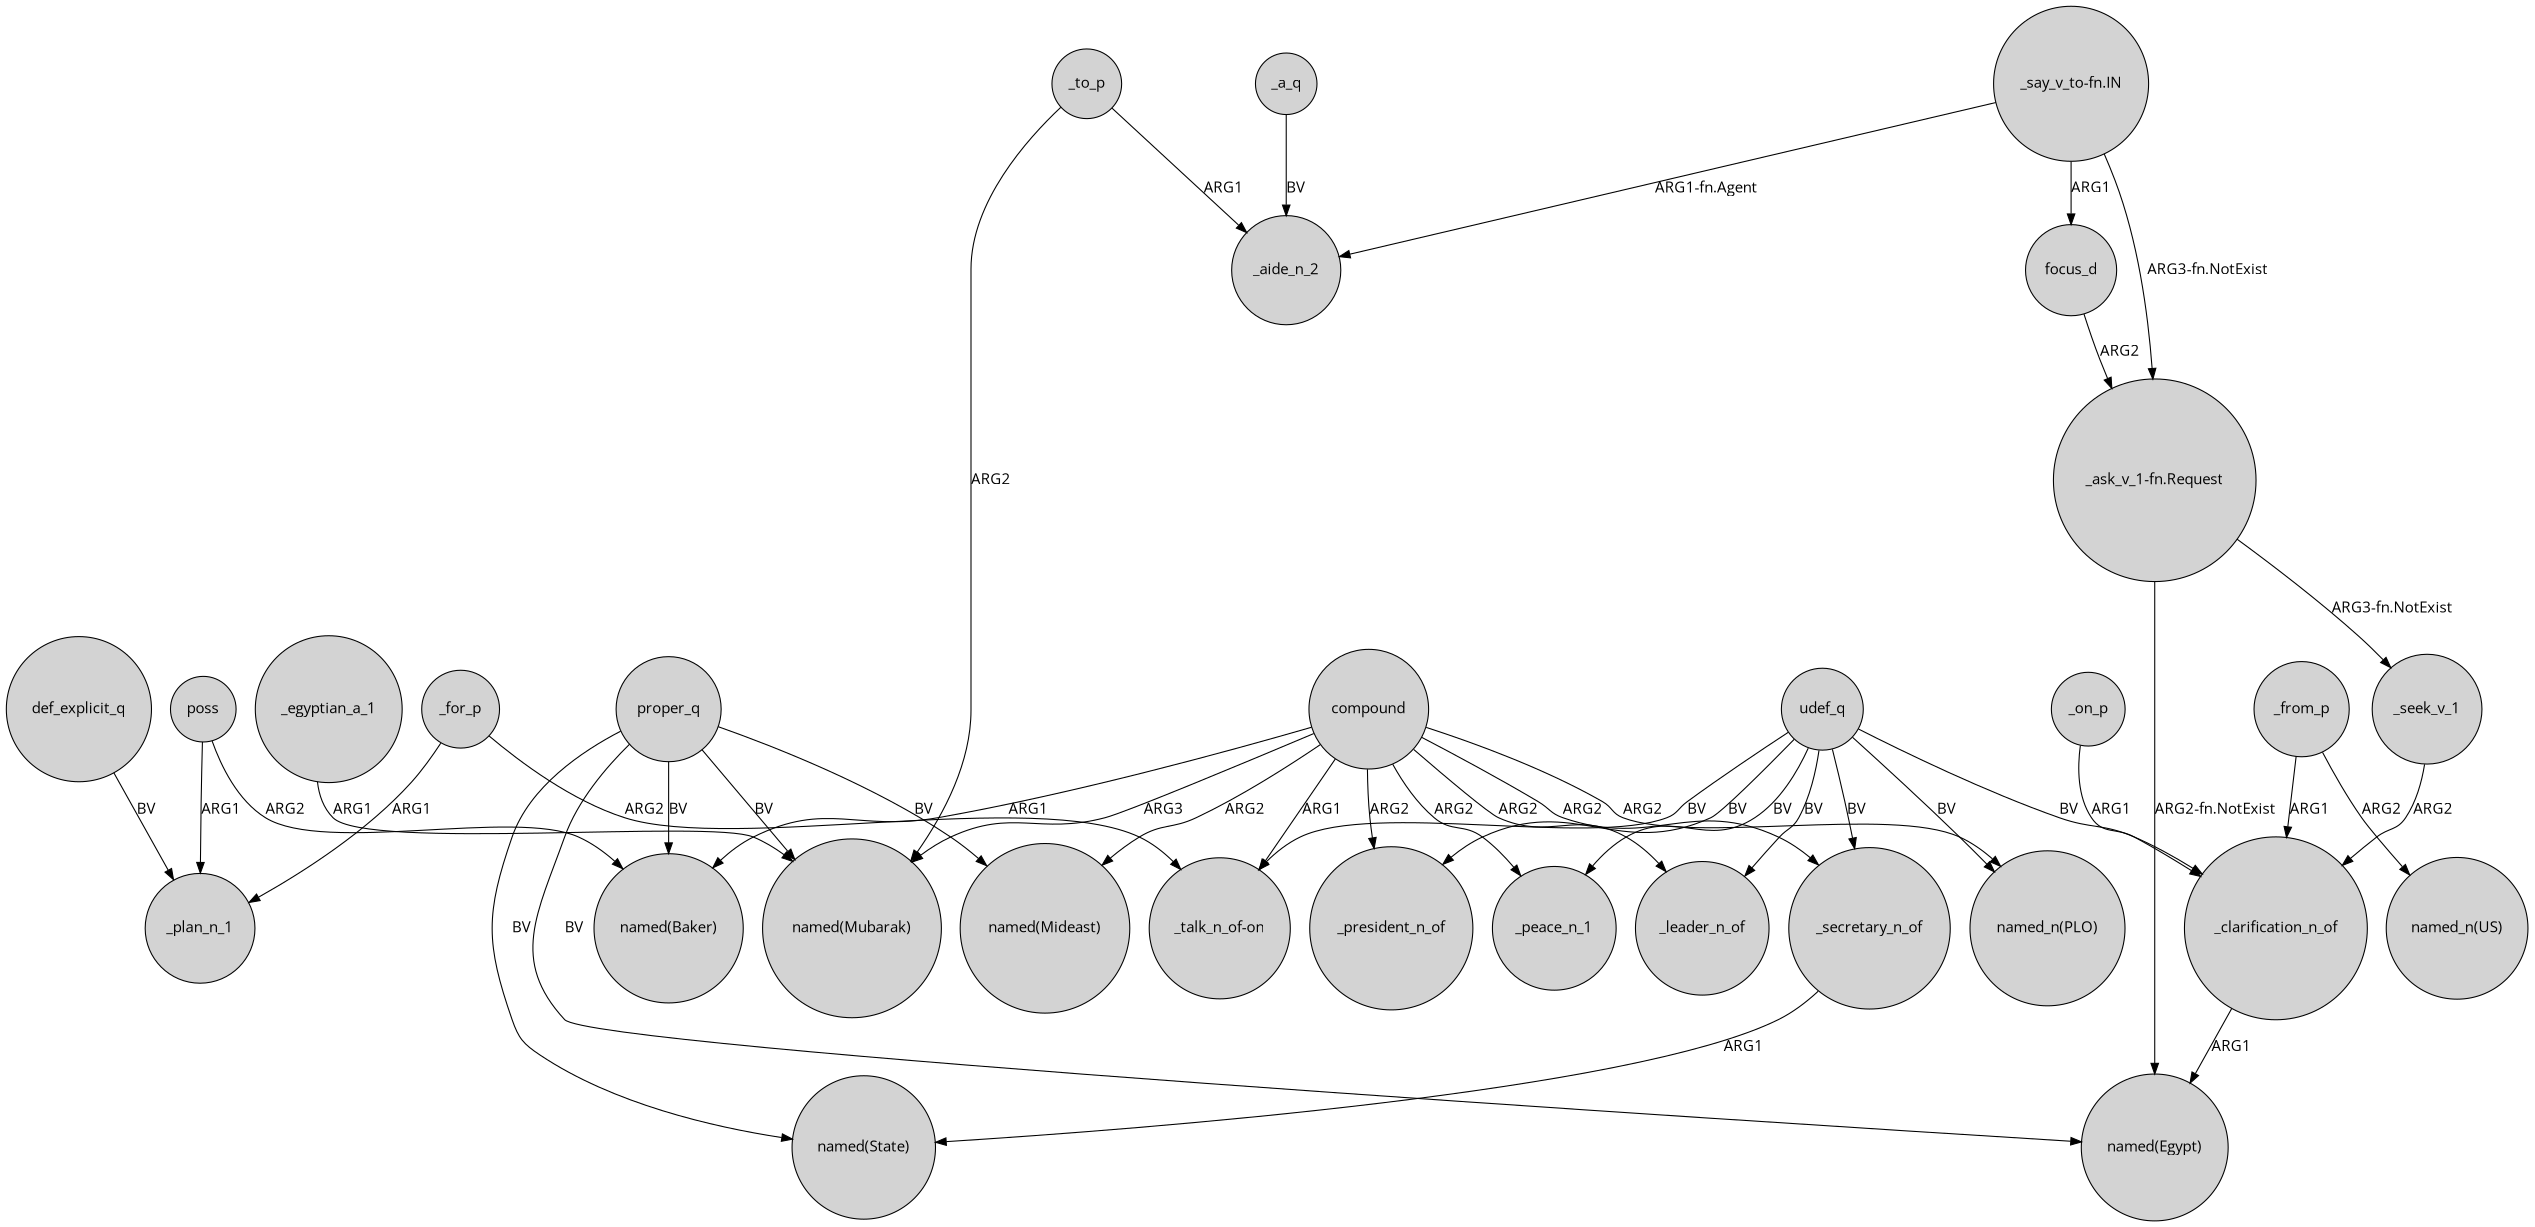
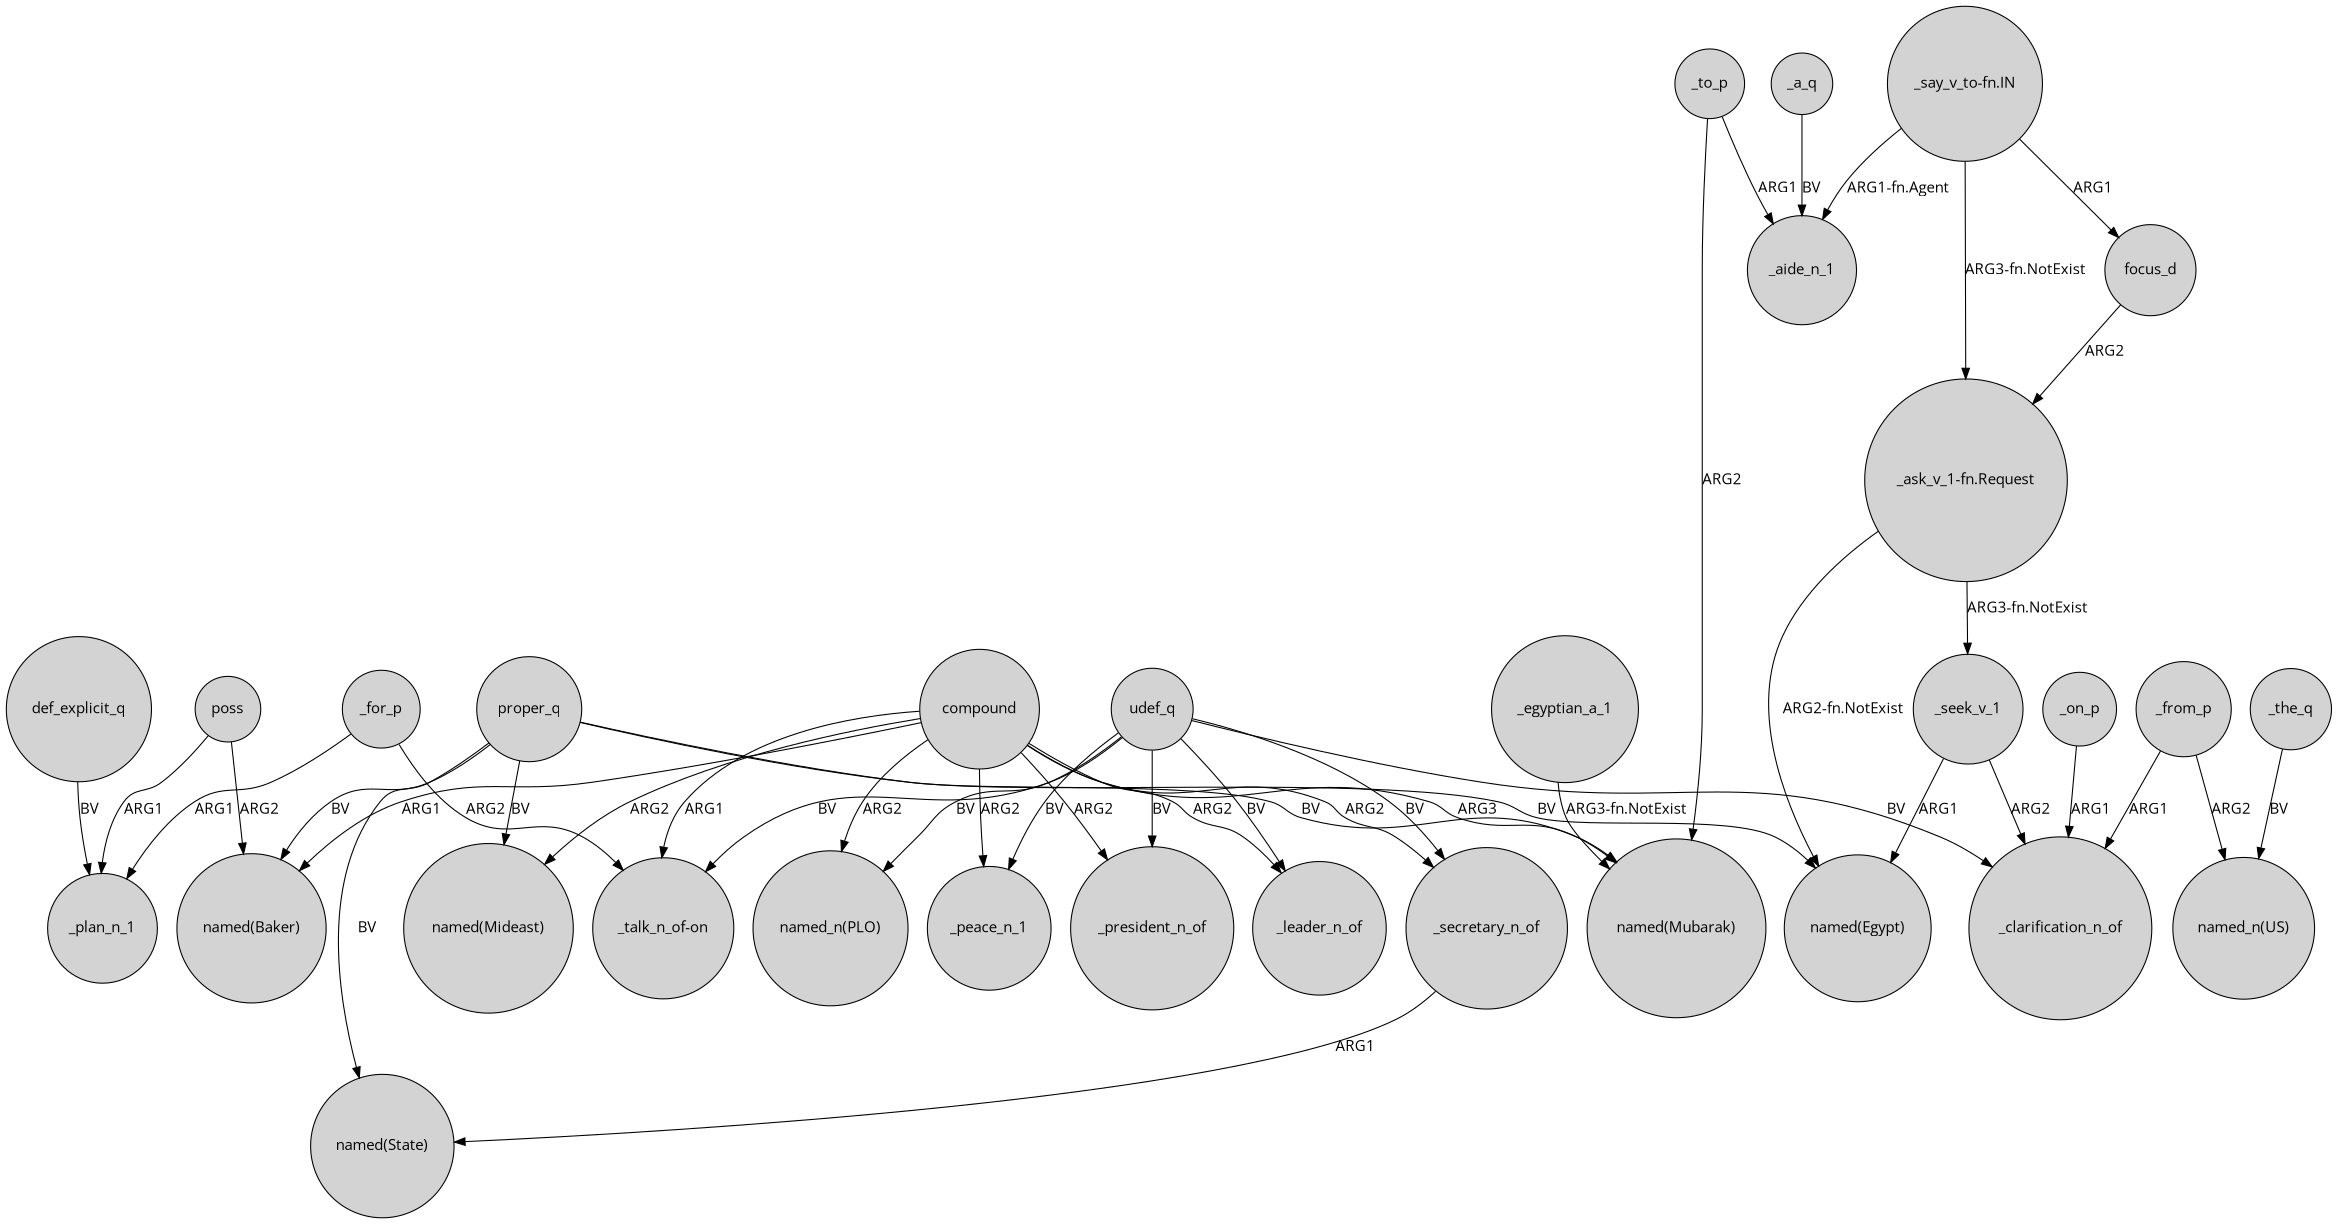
(1286, 270) -> (1802, 270)
none -> (2291, 709)
(353, 810) -> (1627, 810)
(2214, 1041) -> (1920, 806)
